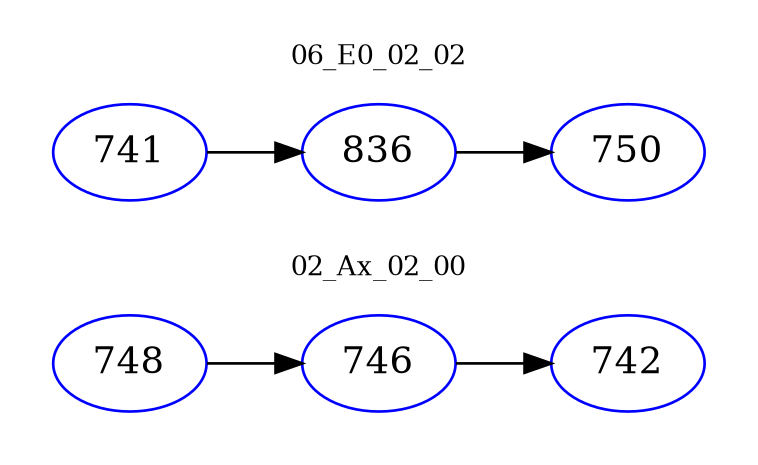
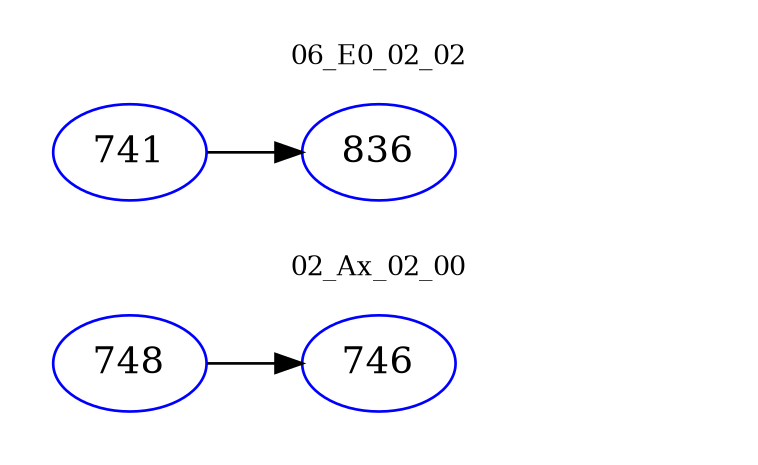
(628, 152) -> none
(628, 363) -> none
